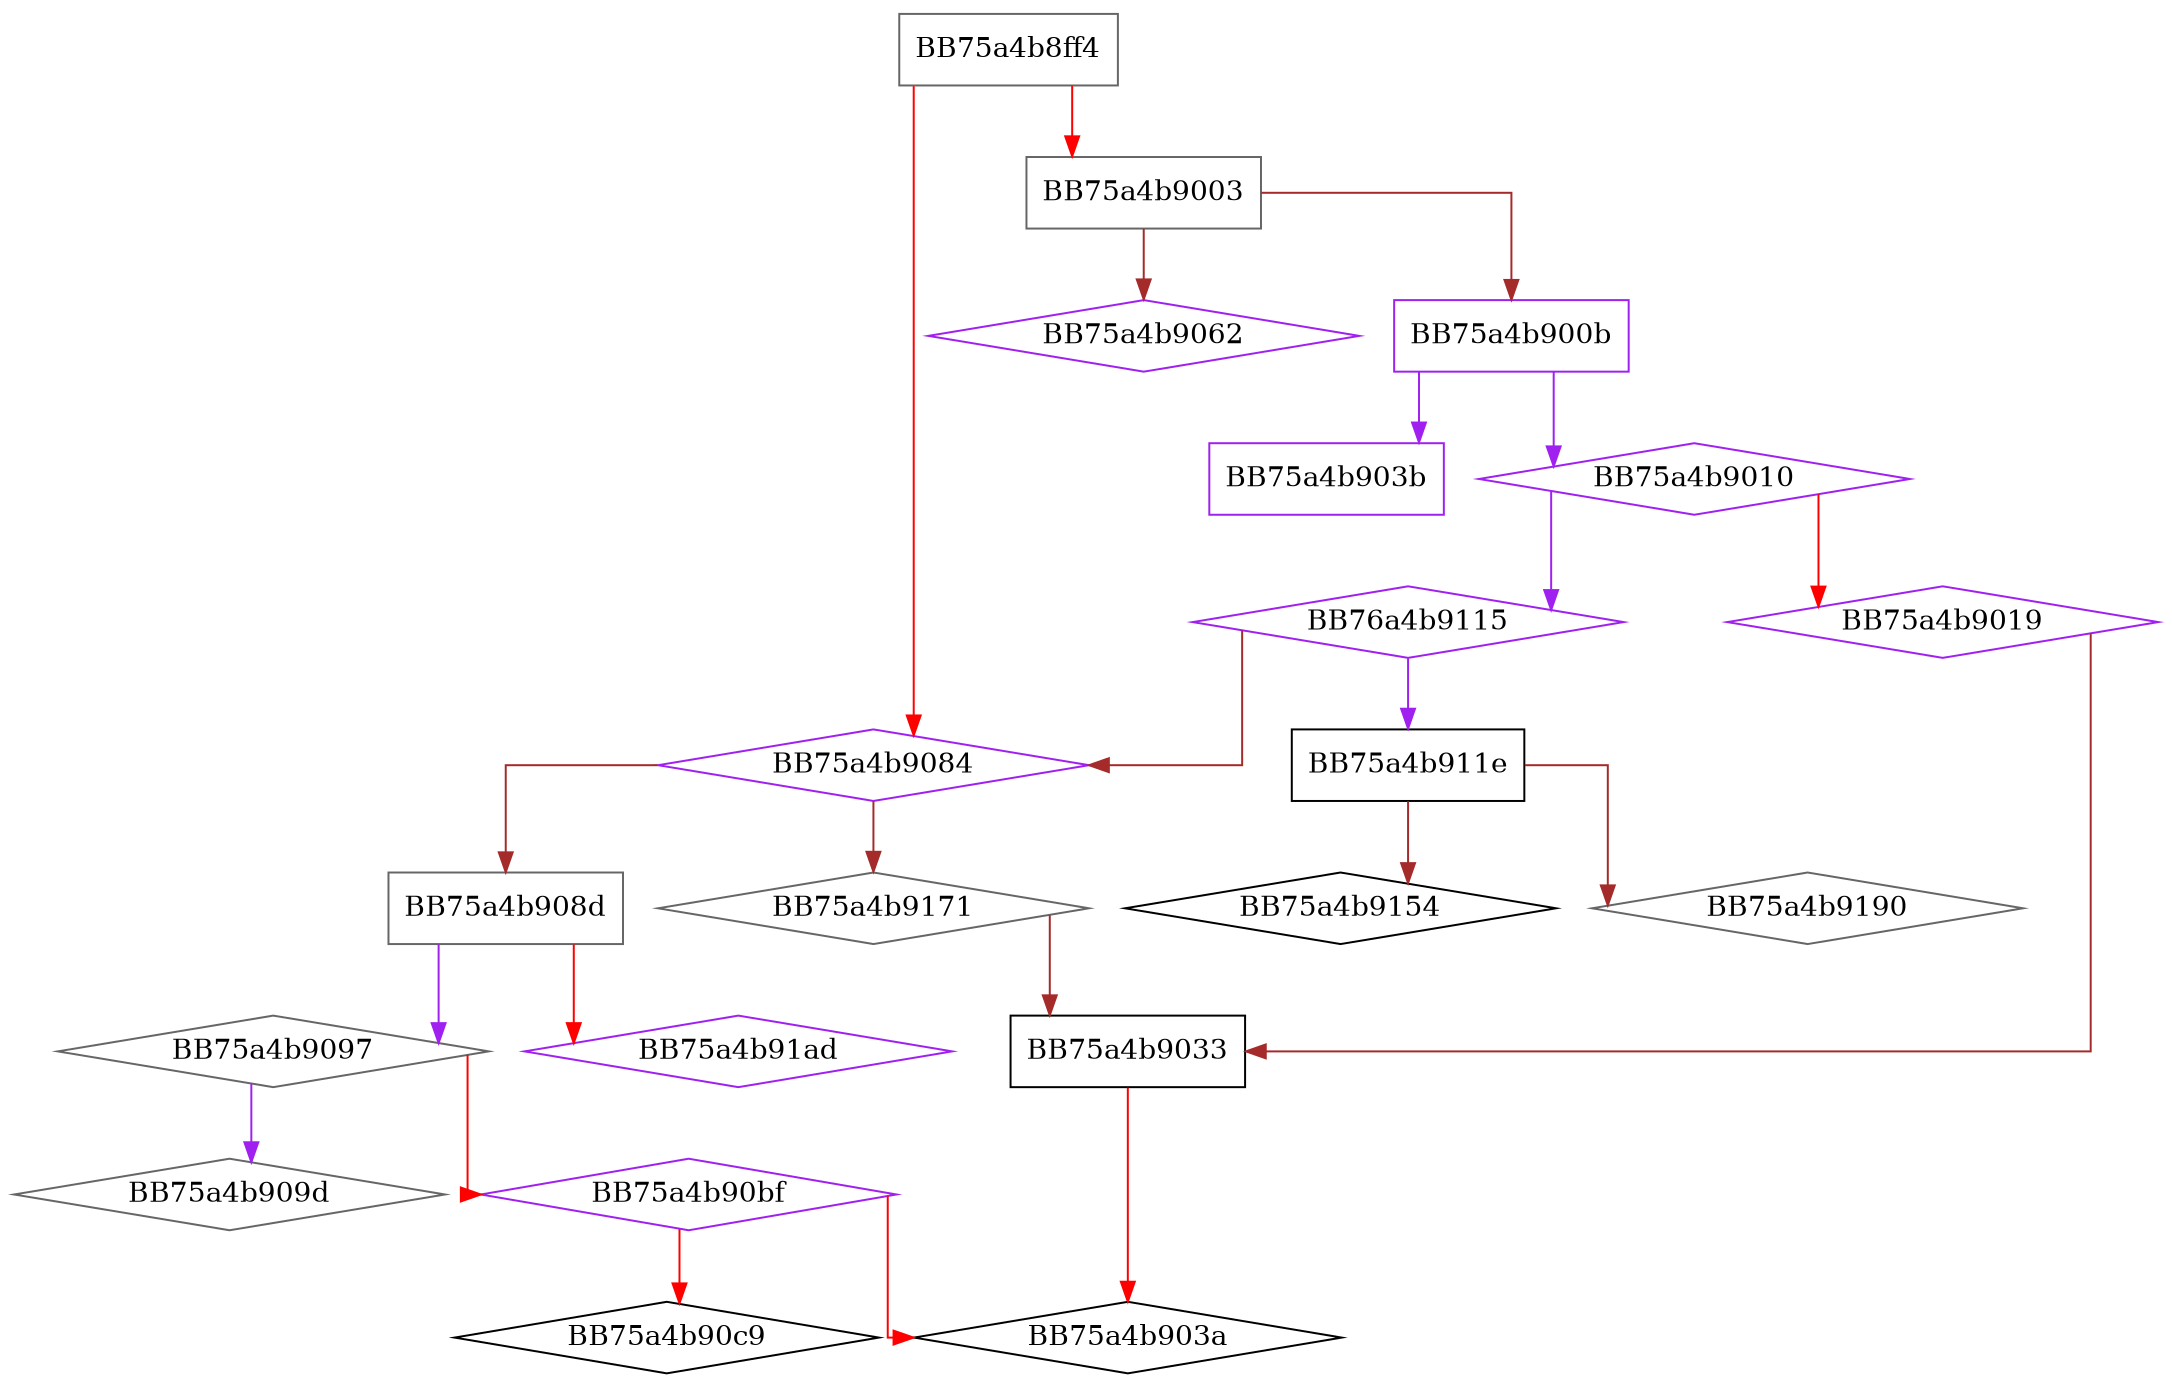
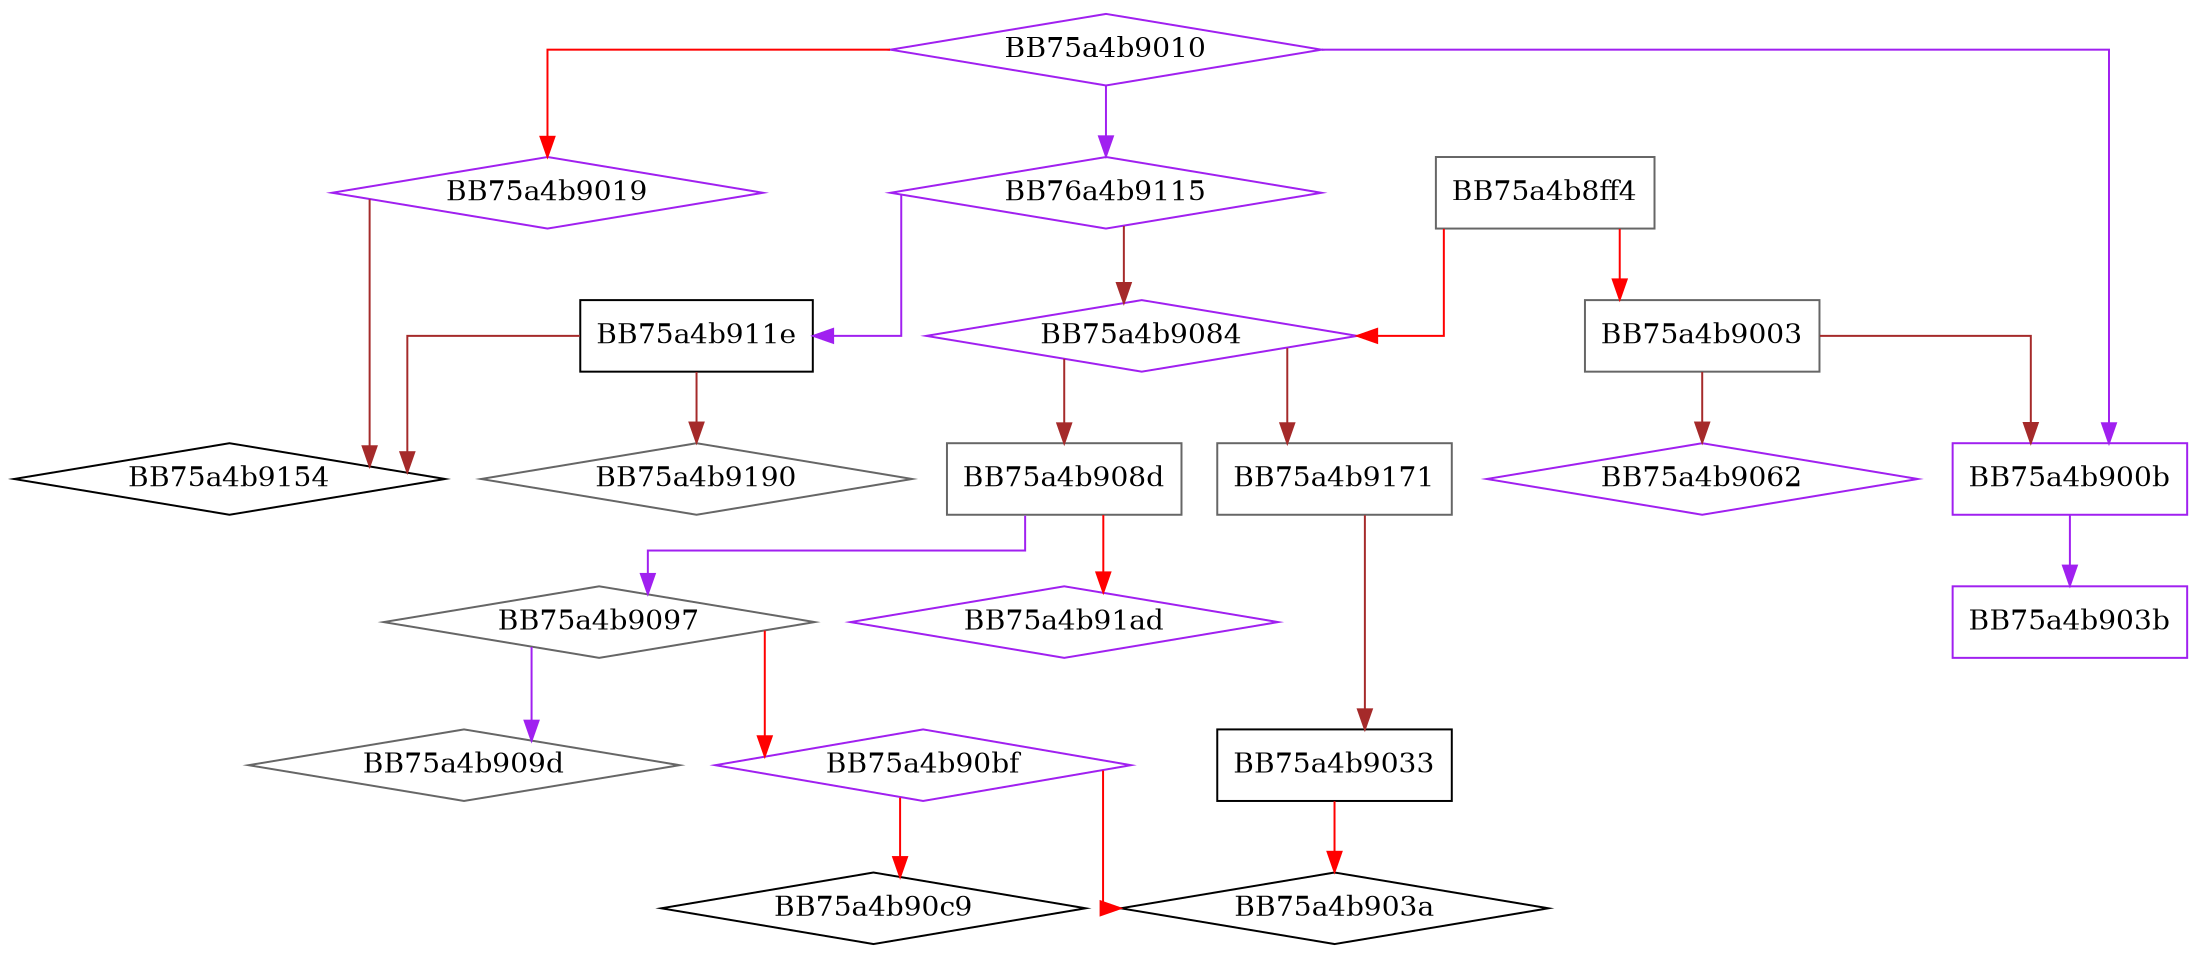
(1554, 409) -> (1902, 50)
(873, 908) -> (1335, 479)
(1887, 1051) -> (370, 323)
